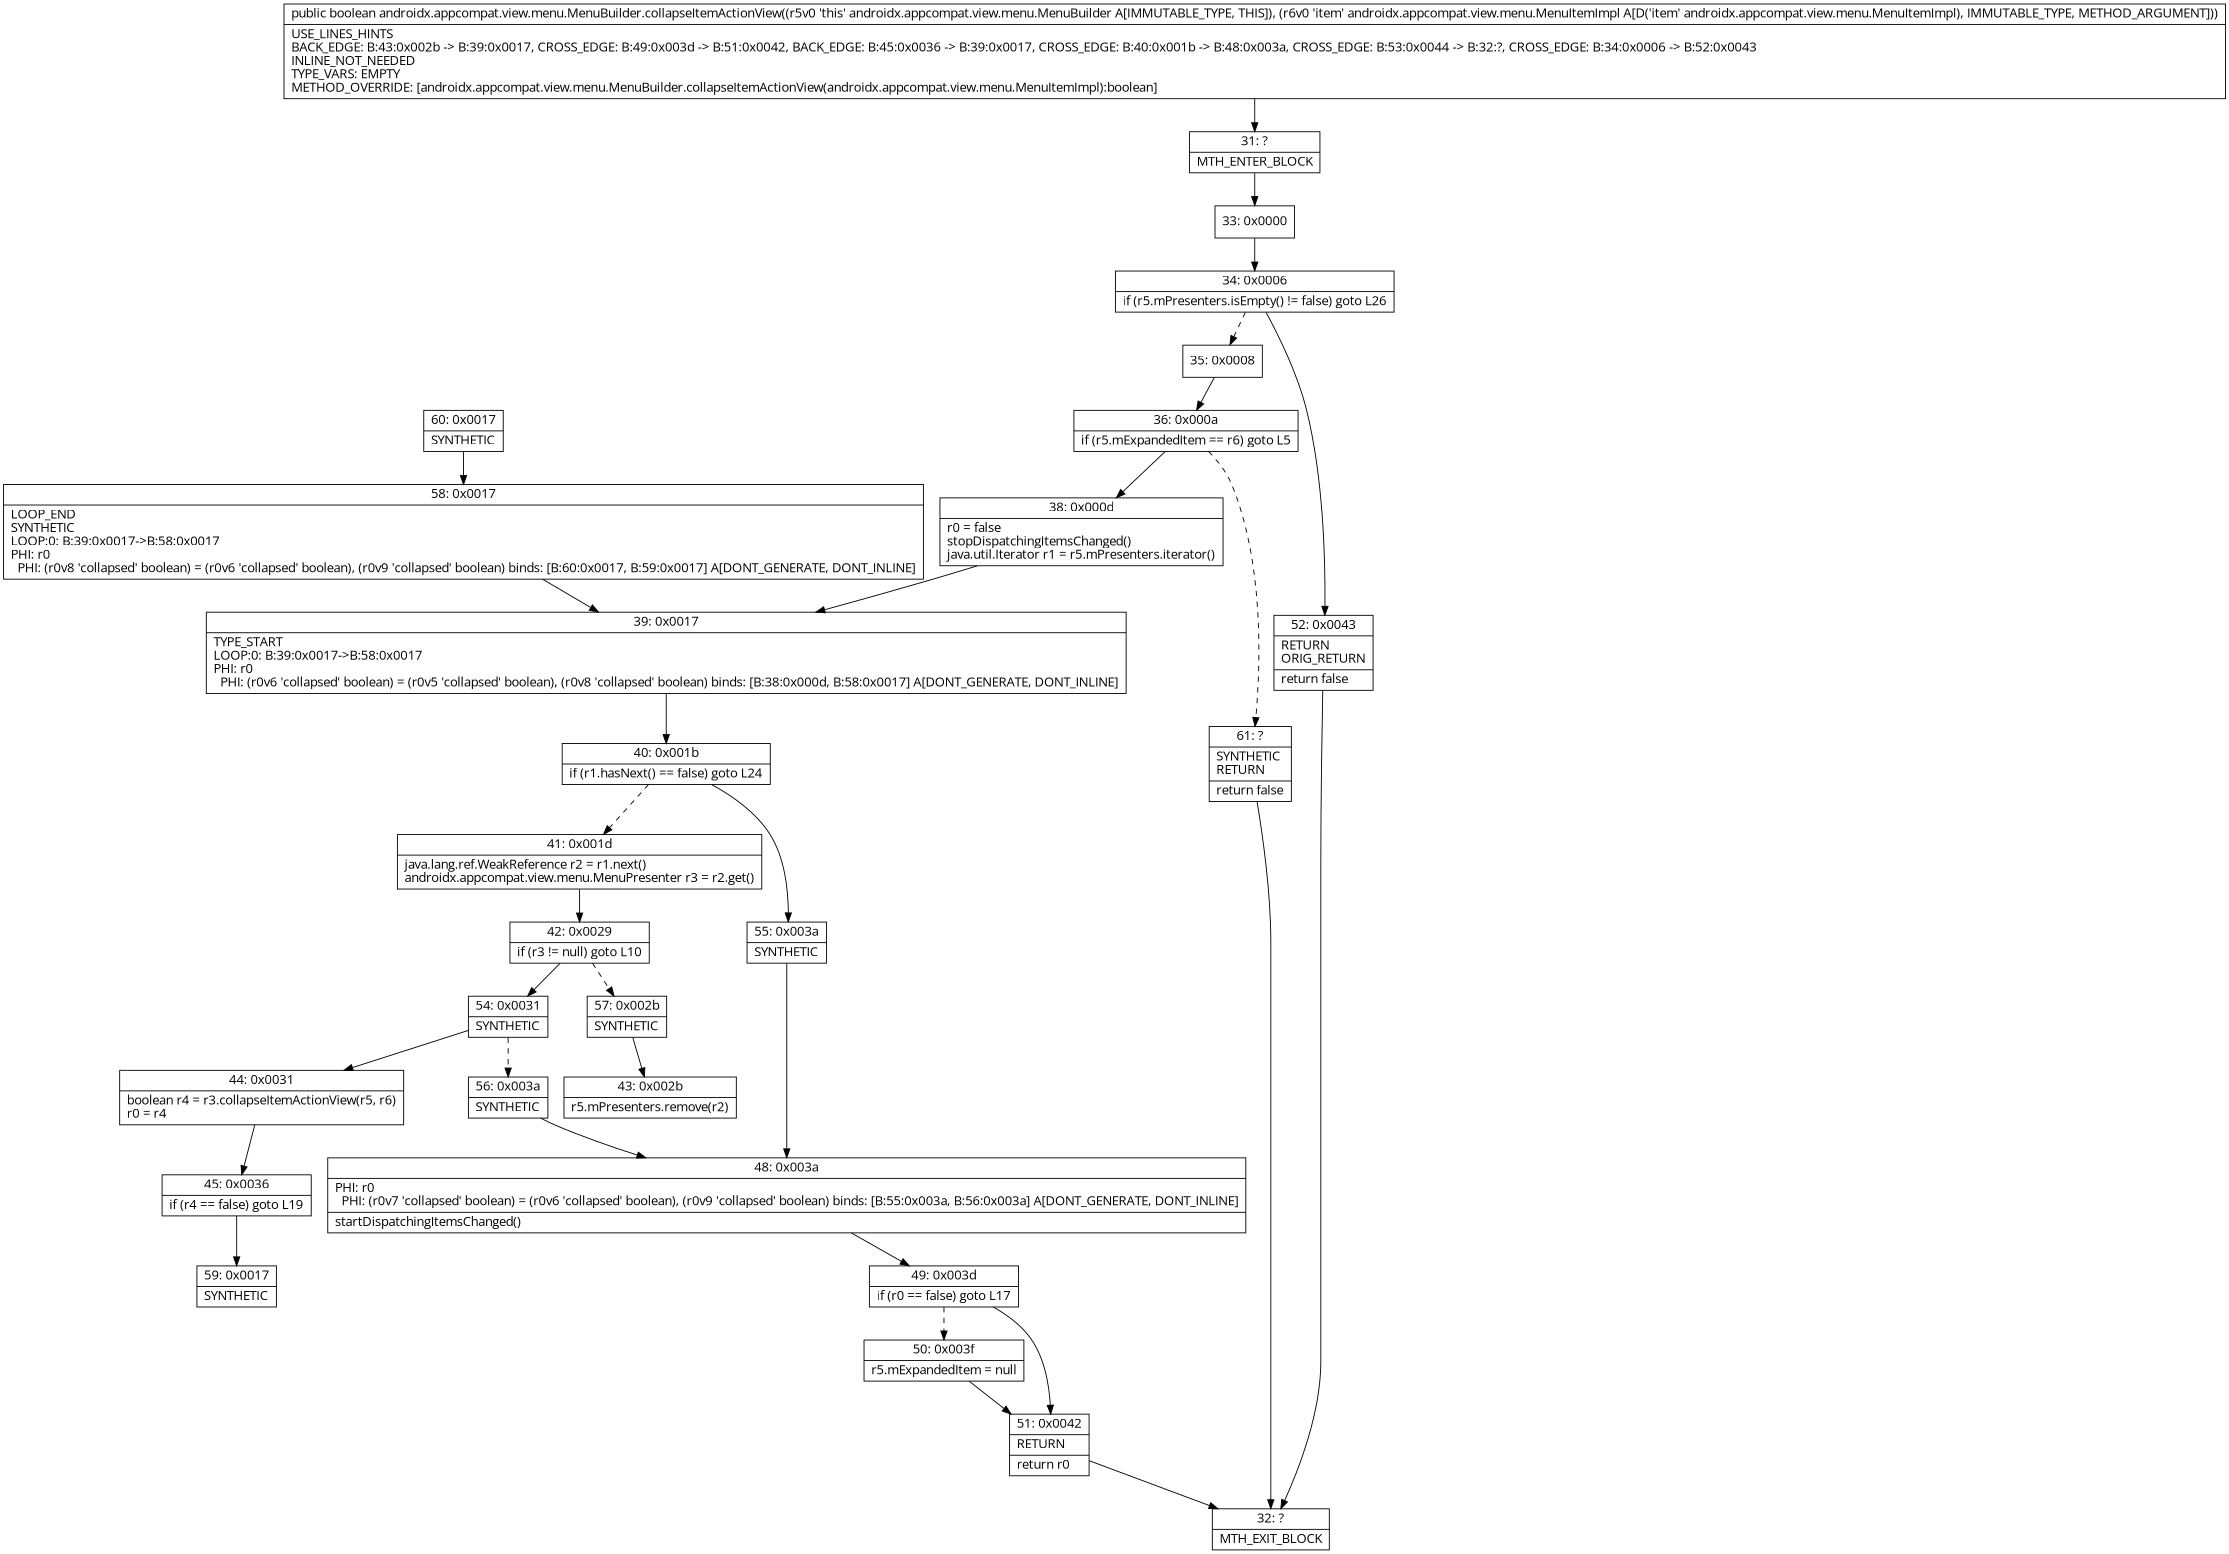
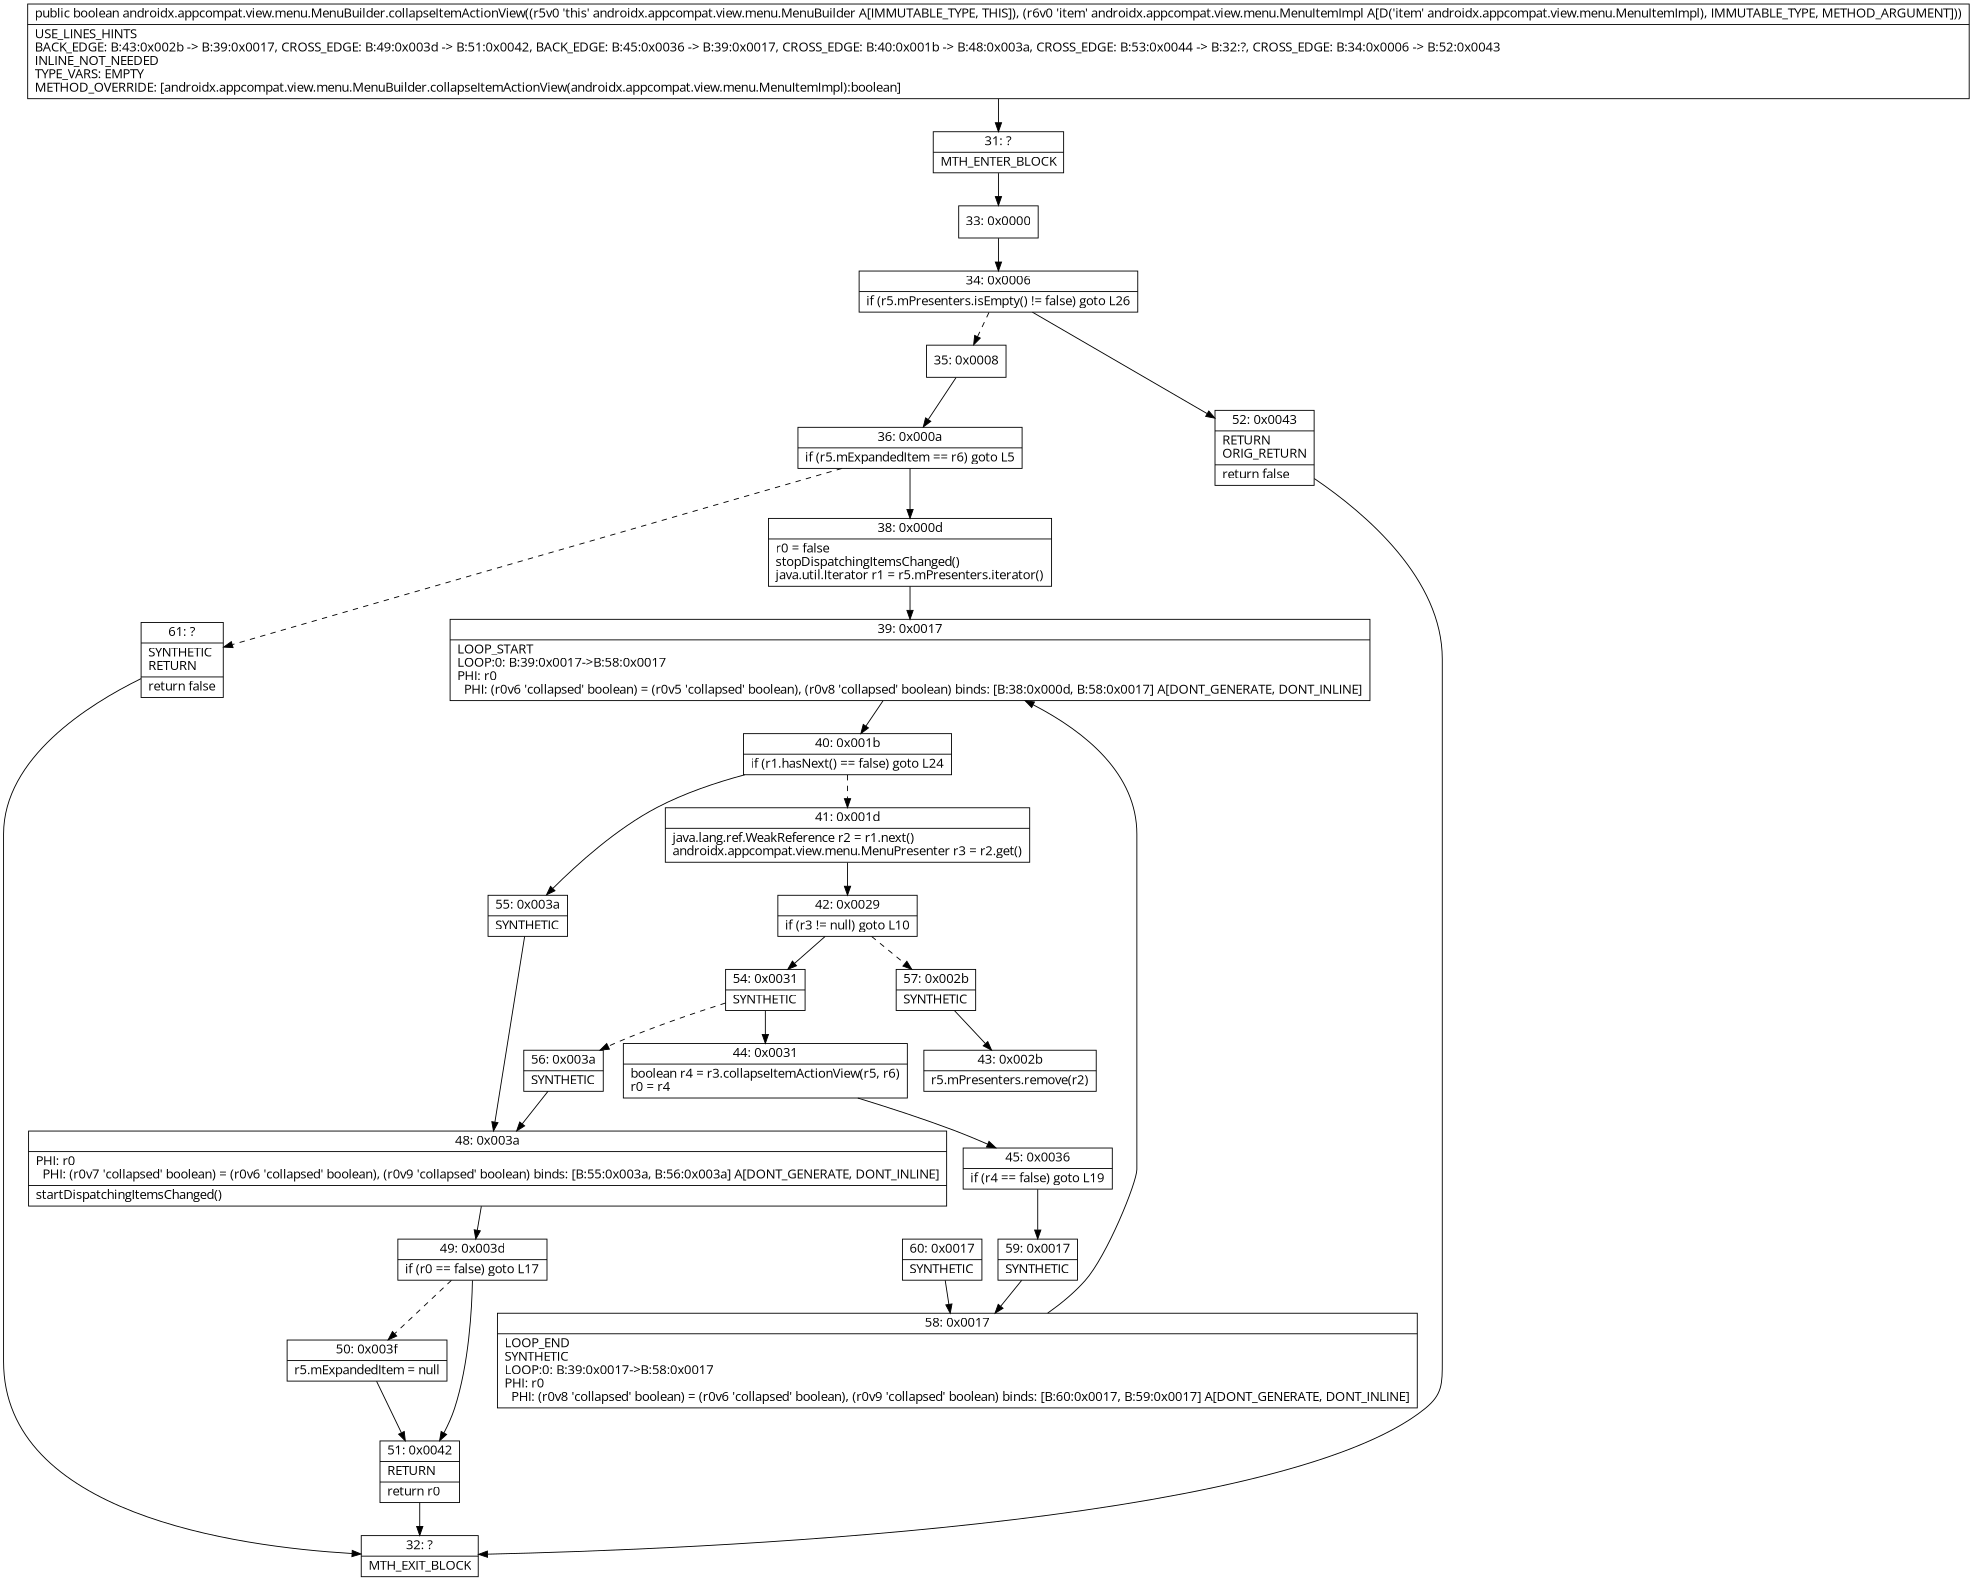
(248, 643) -> (495, 650)
none -> (1011, 1293)
